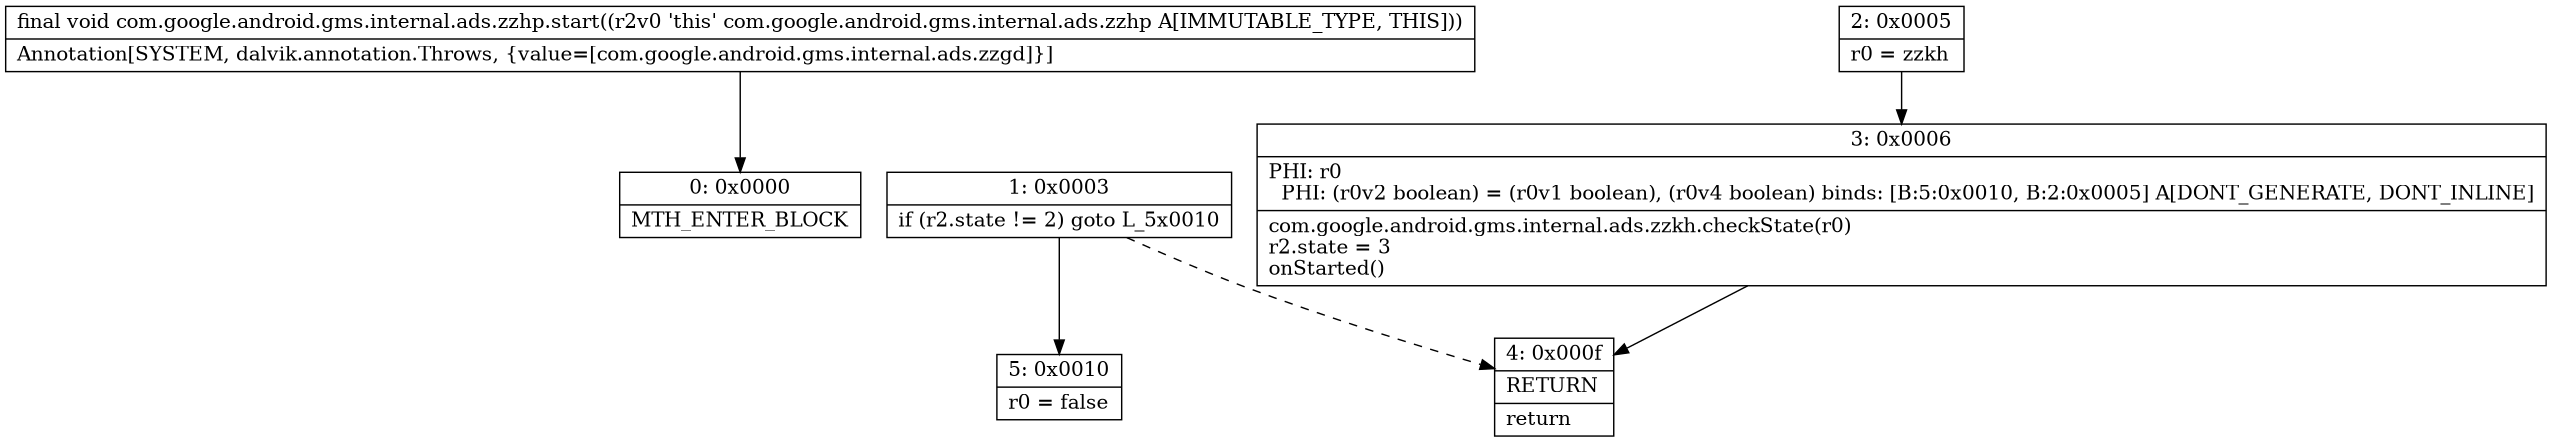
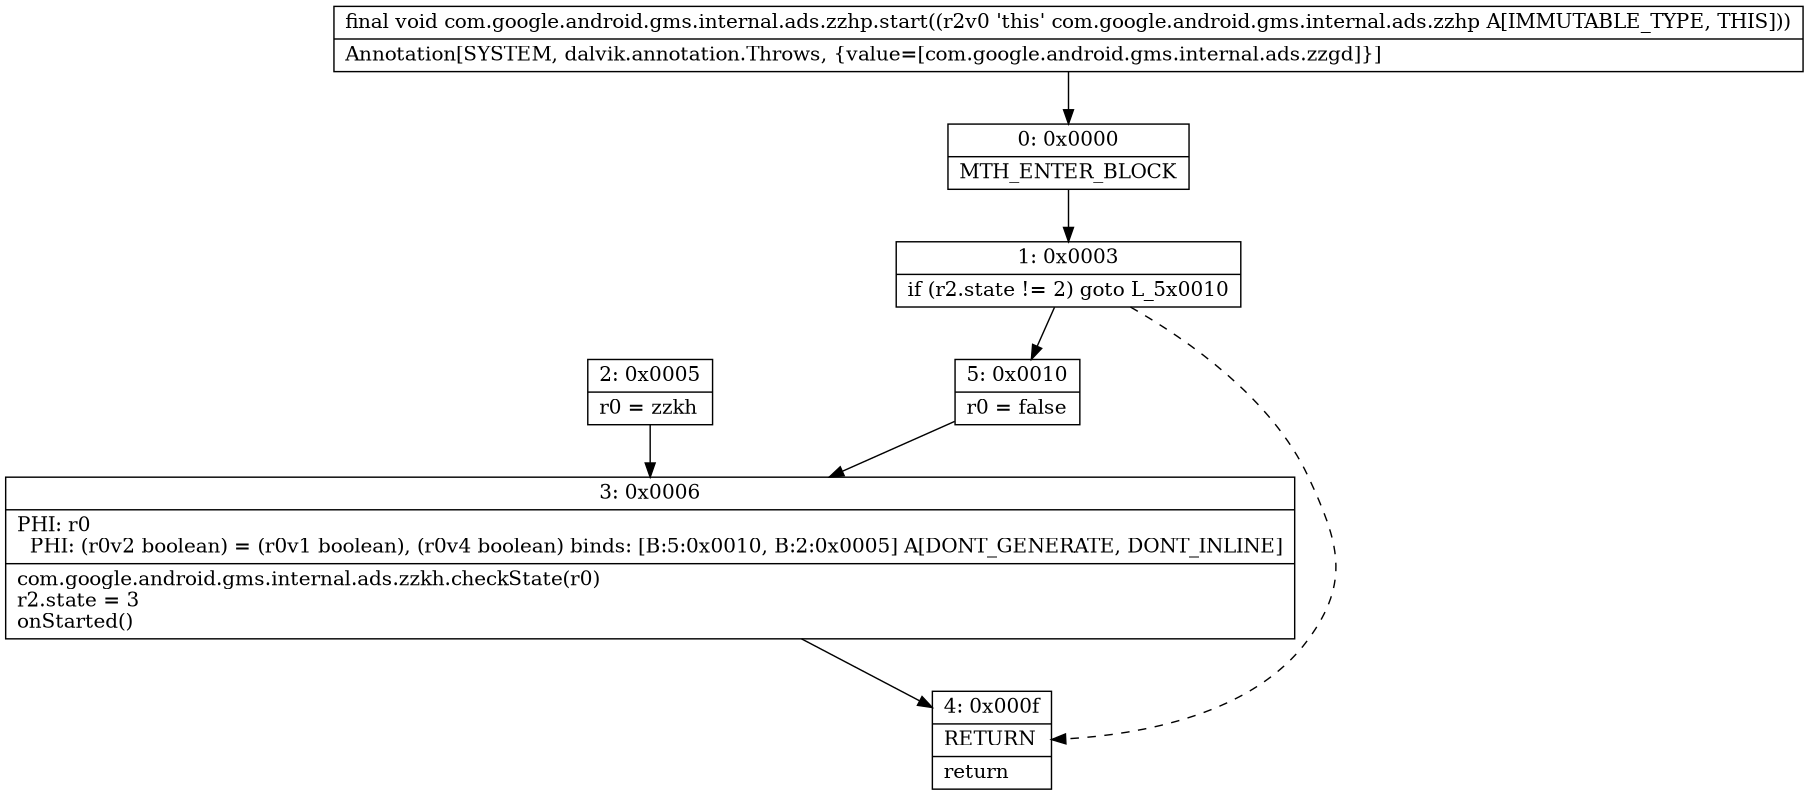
none -> (1069, 208)
none -> (899, 446)
